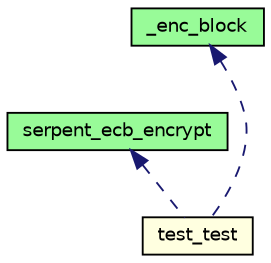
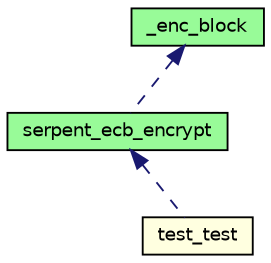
(246, 141) -> (152, 87)
